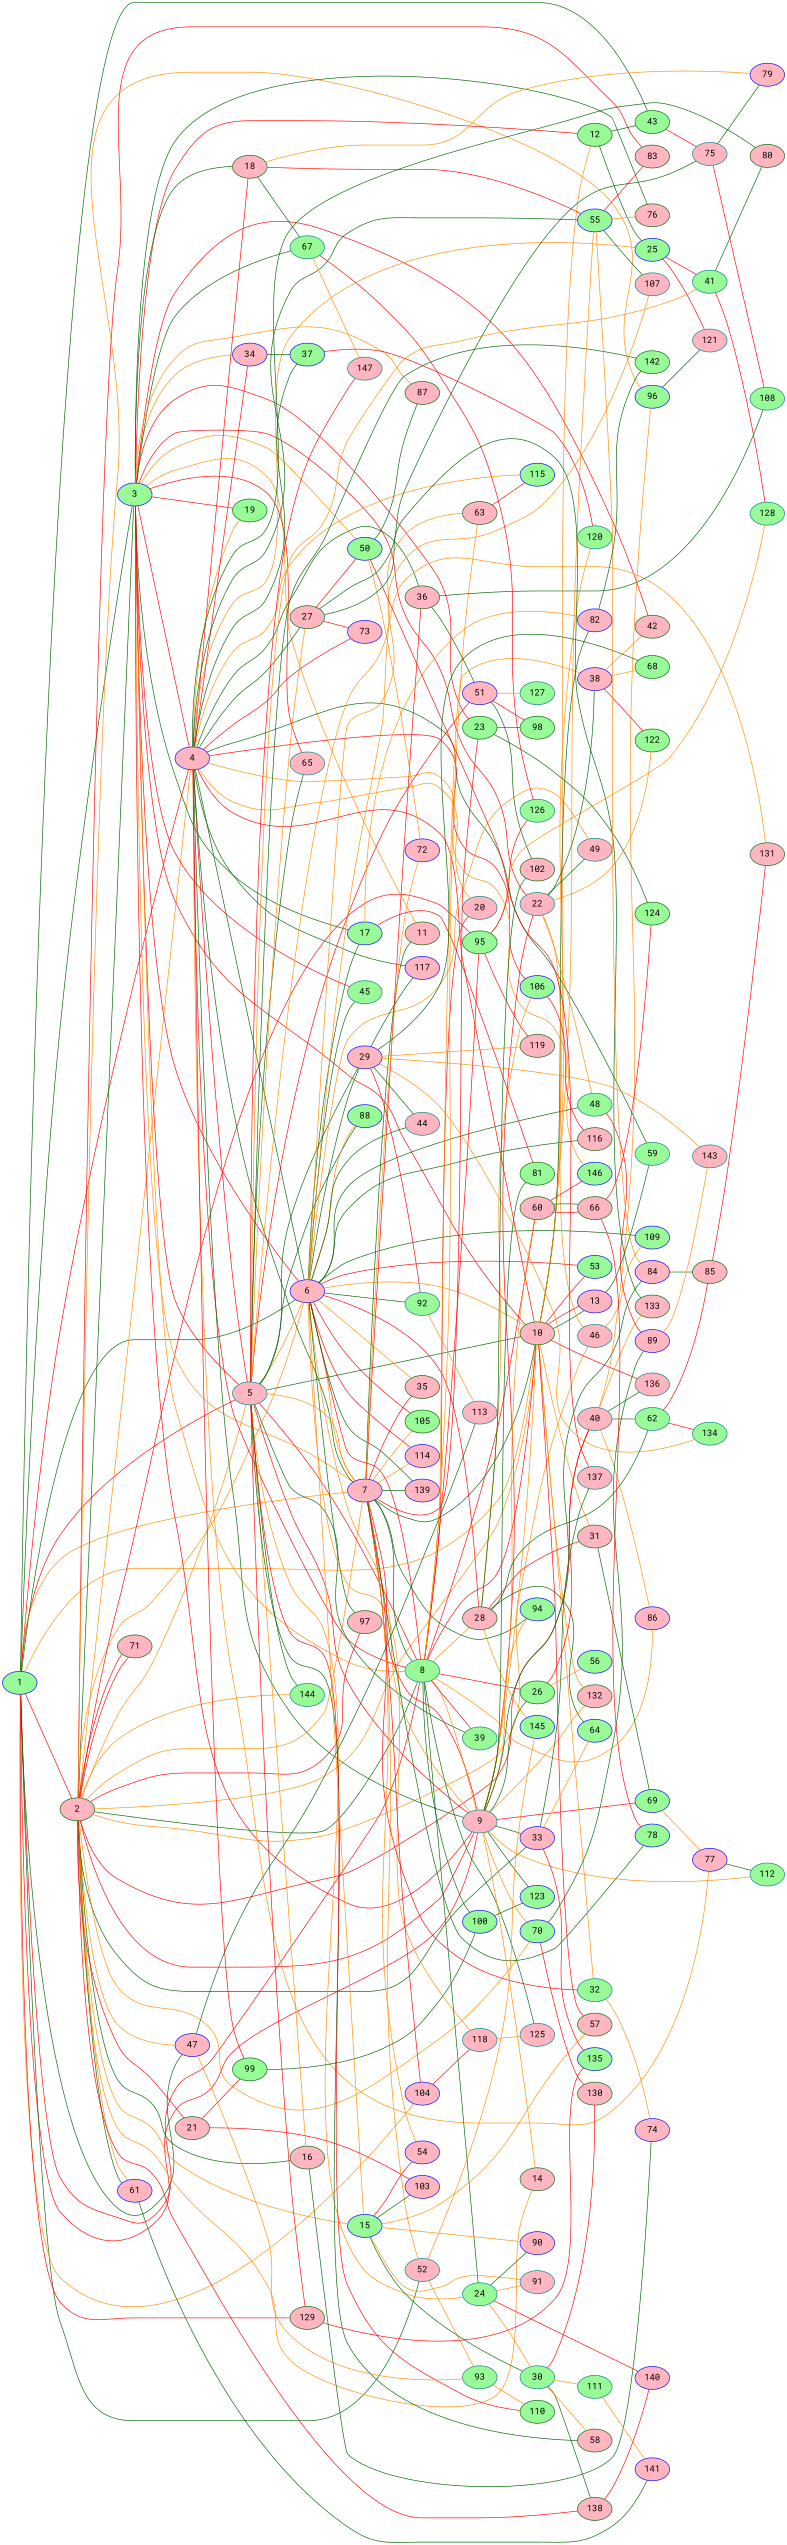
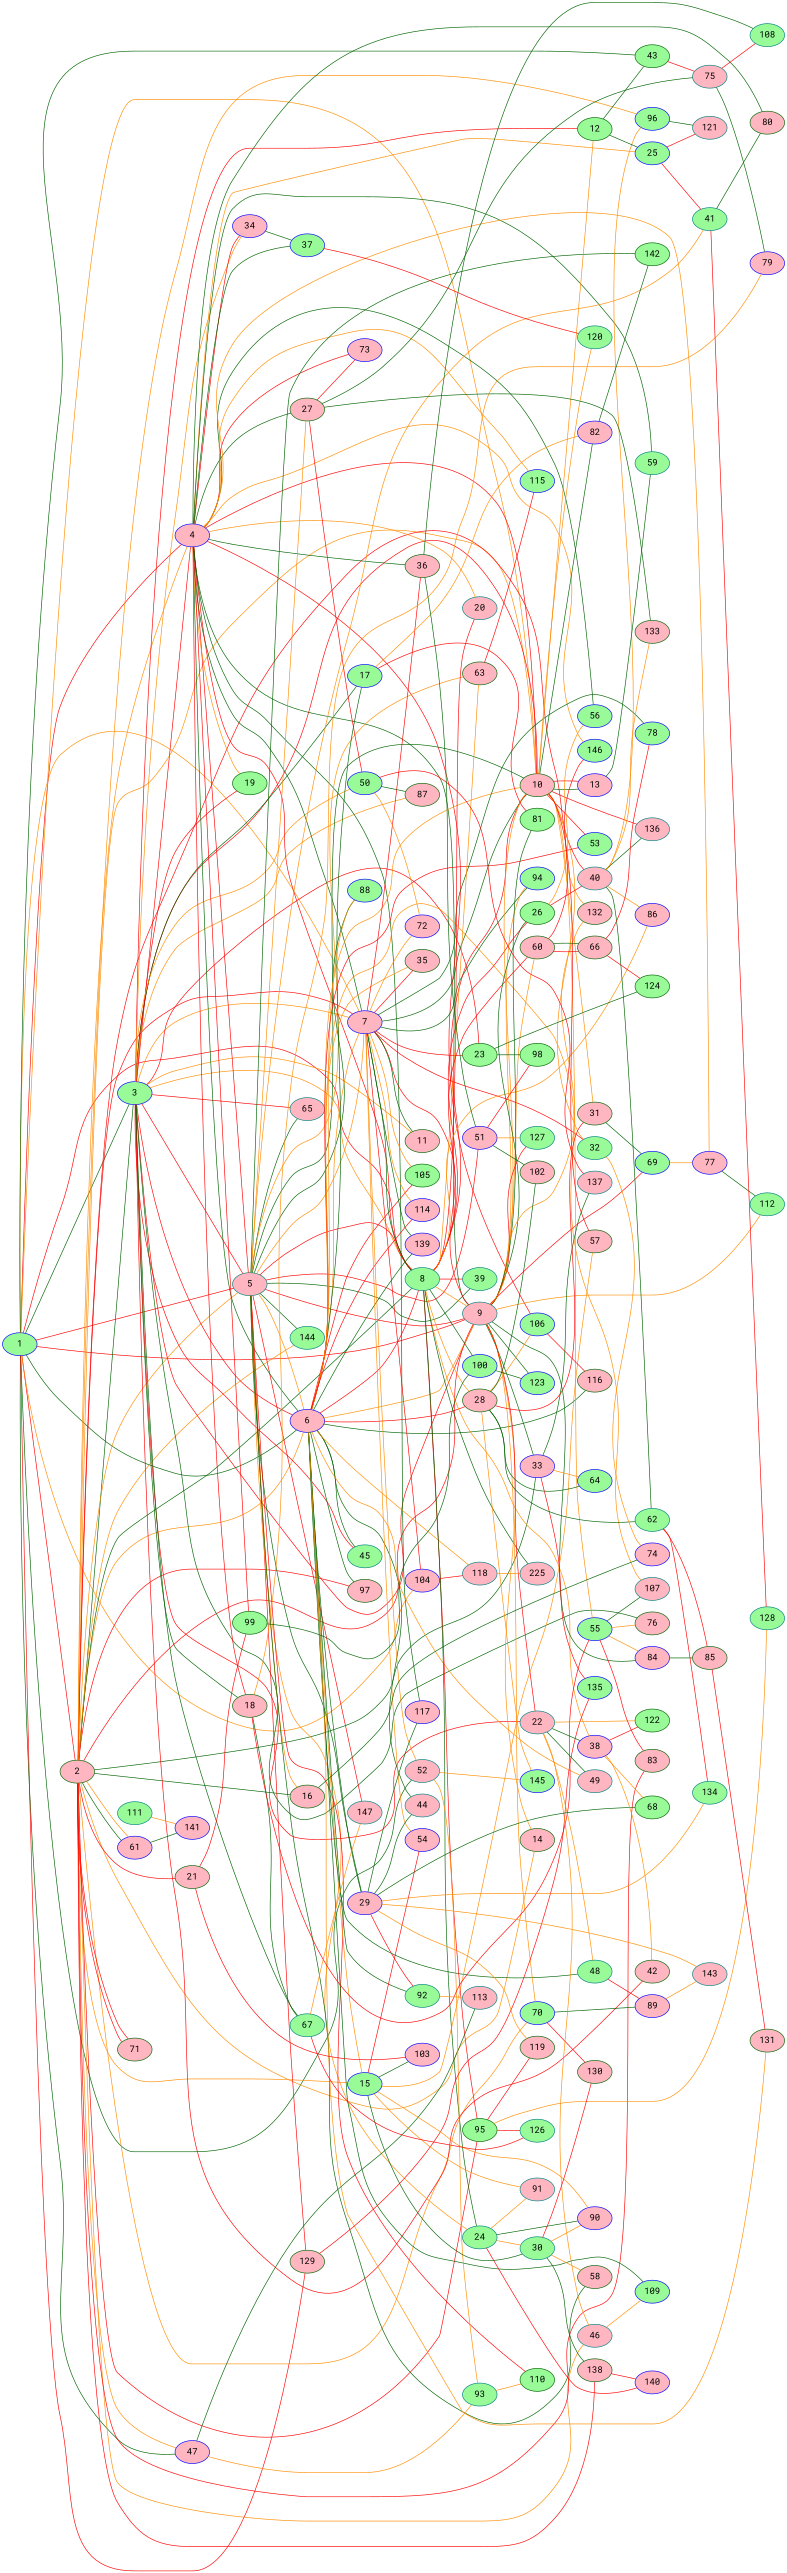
(281, 314) -> (429, 335)
none -> (509, 1226)
(298, 1739) -> (115, 1088)
(537, 2035) -> (537, 1574)
(566, 2382) -> (563, 2235)
